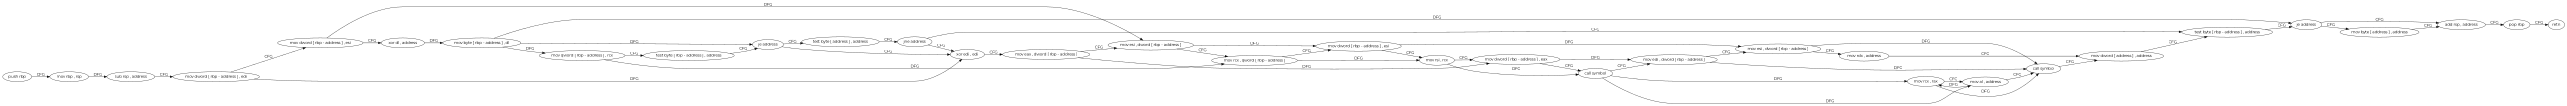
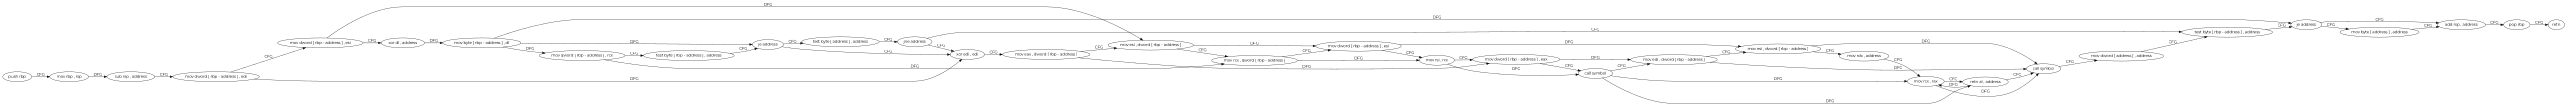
(1983, 56) -> (1902, 65)
(1985, 82) -> (1985, 82)
